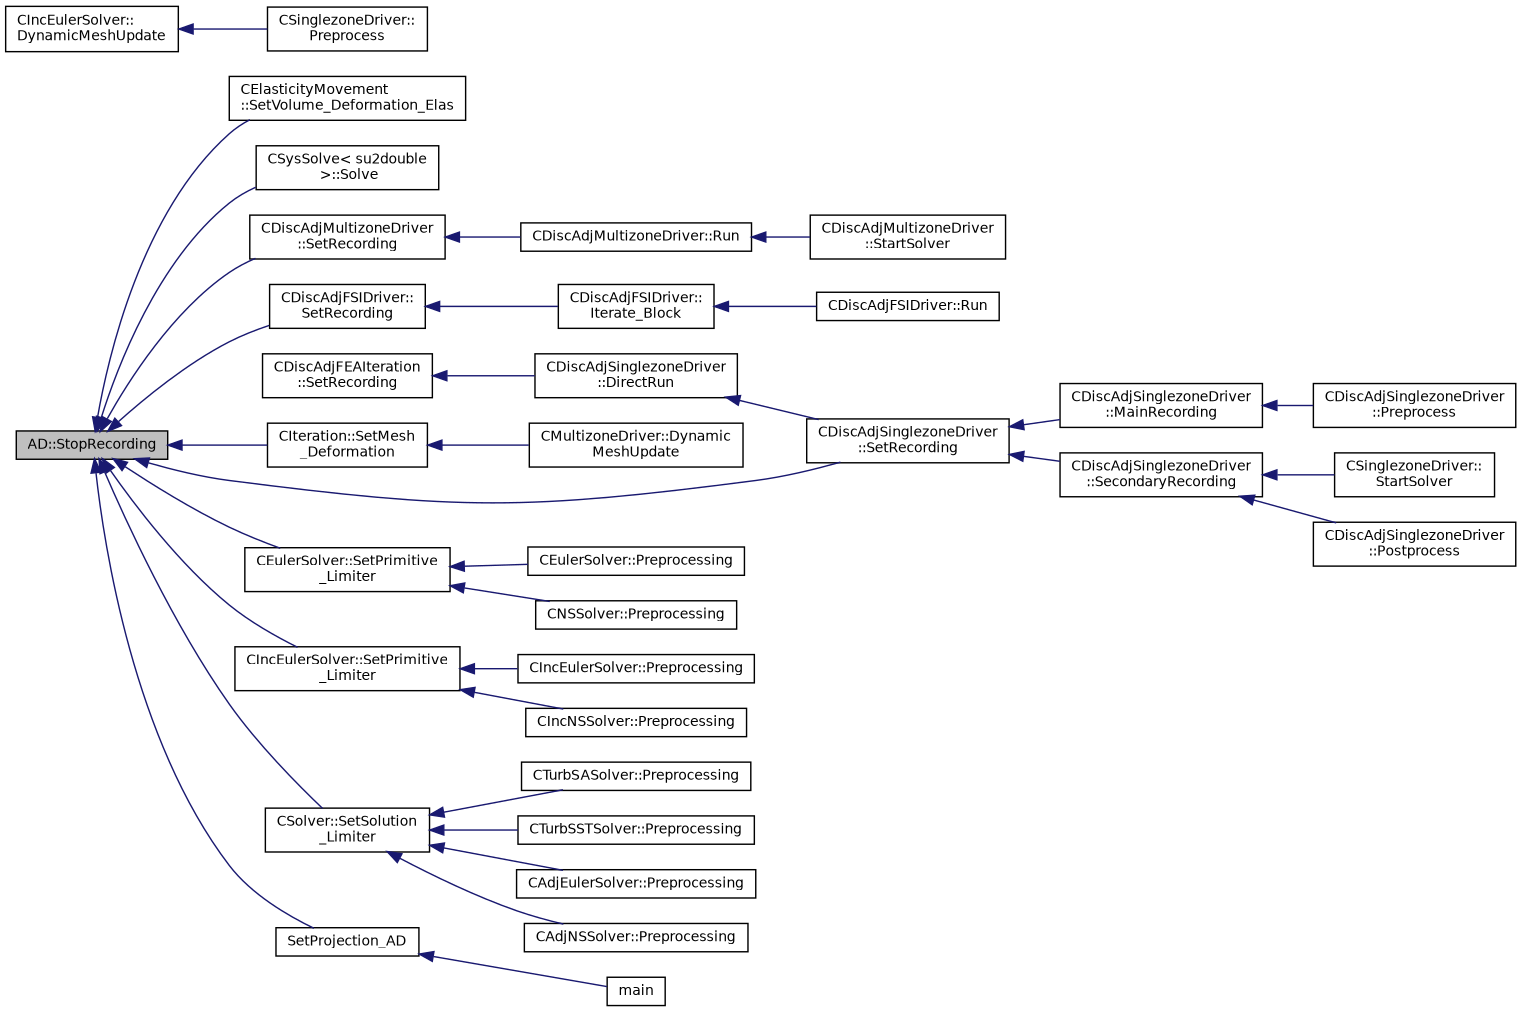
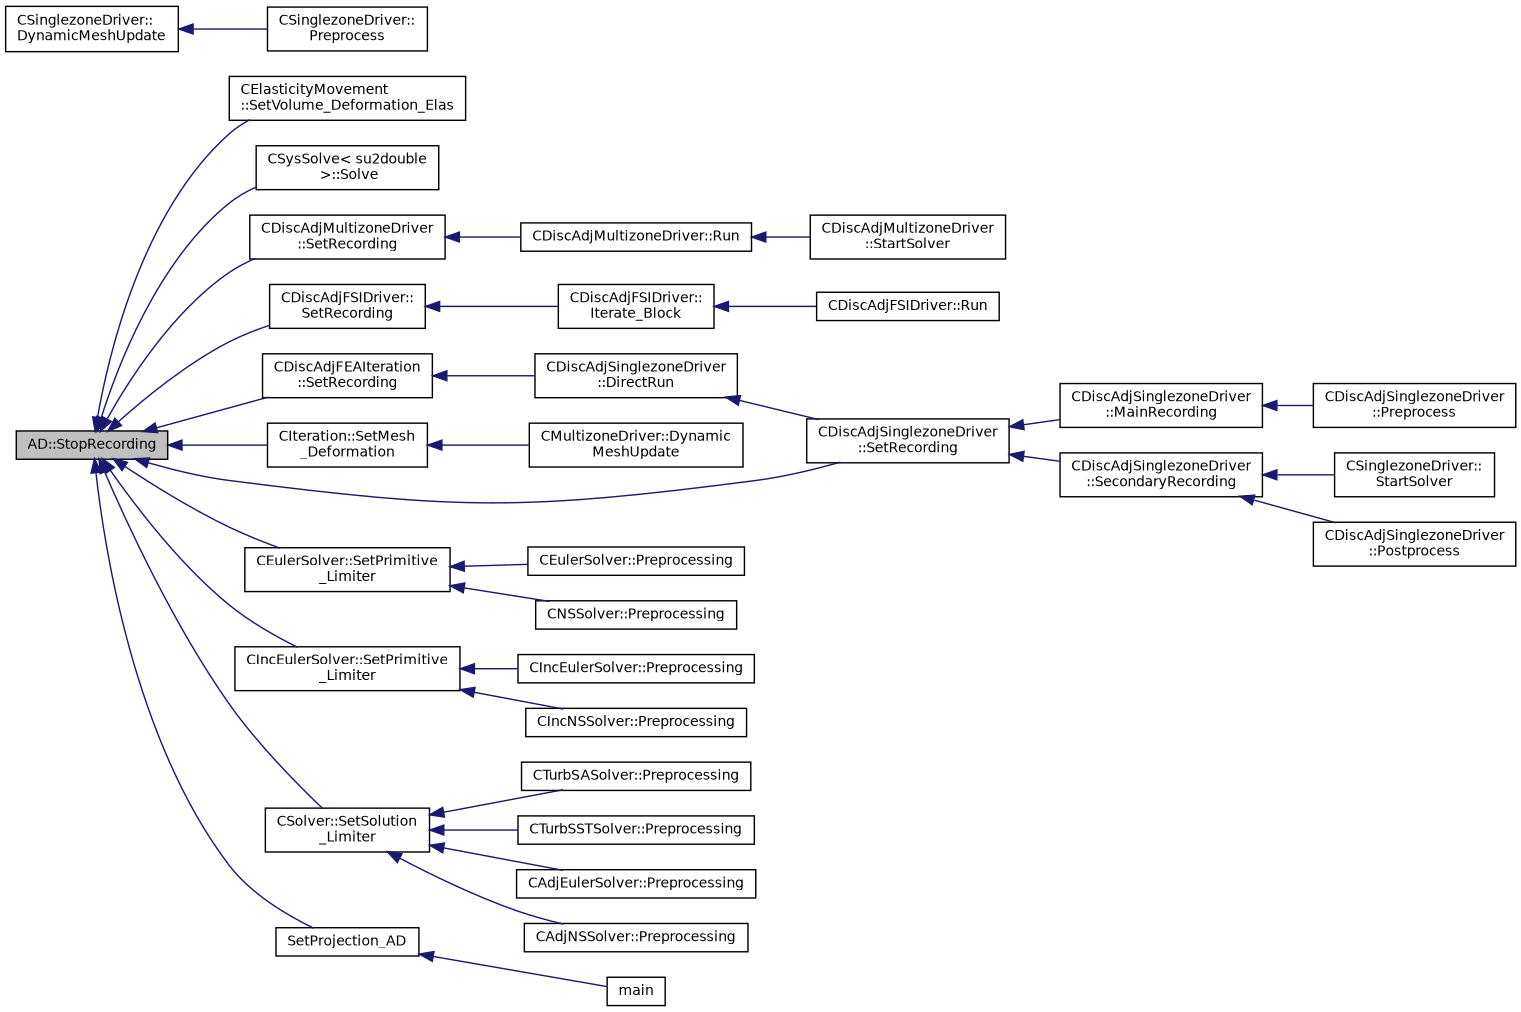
(92, 29) -> (92, 29)
none -> (213, 412)
